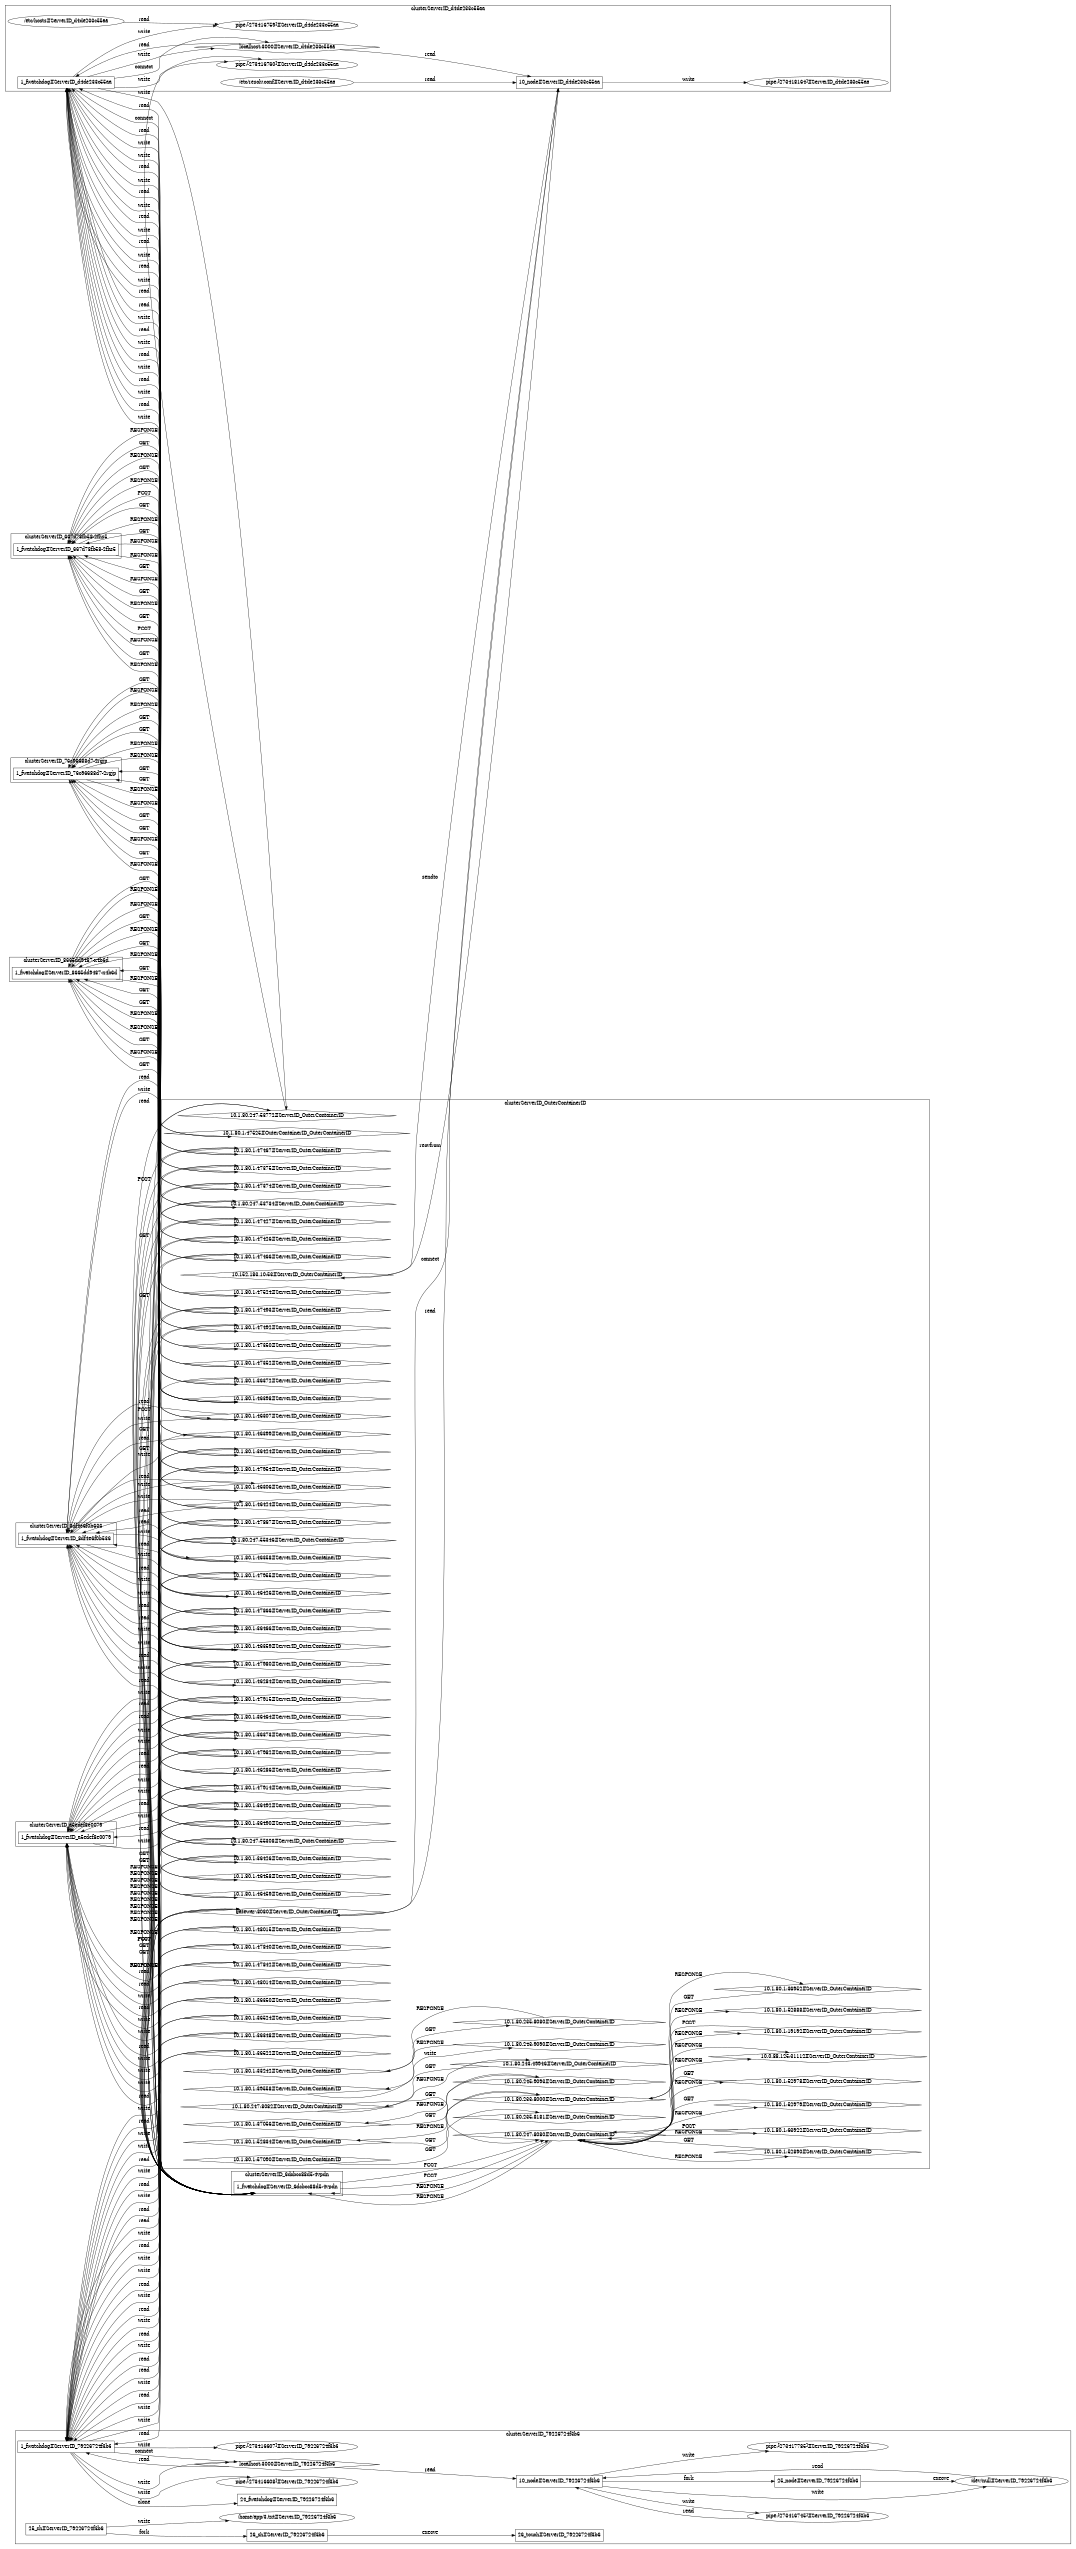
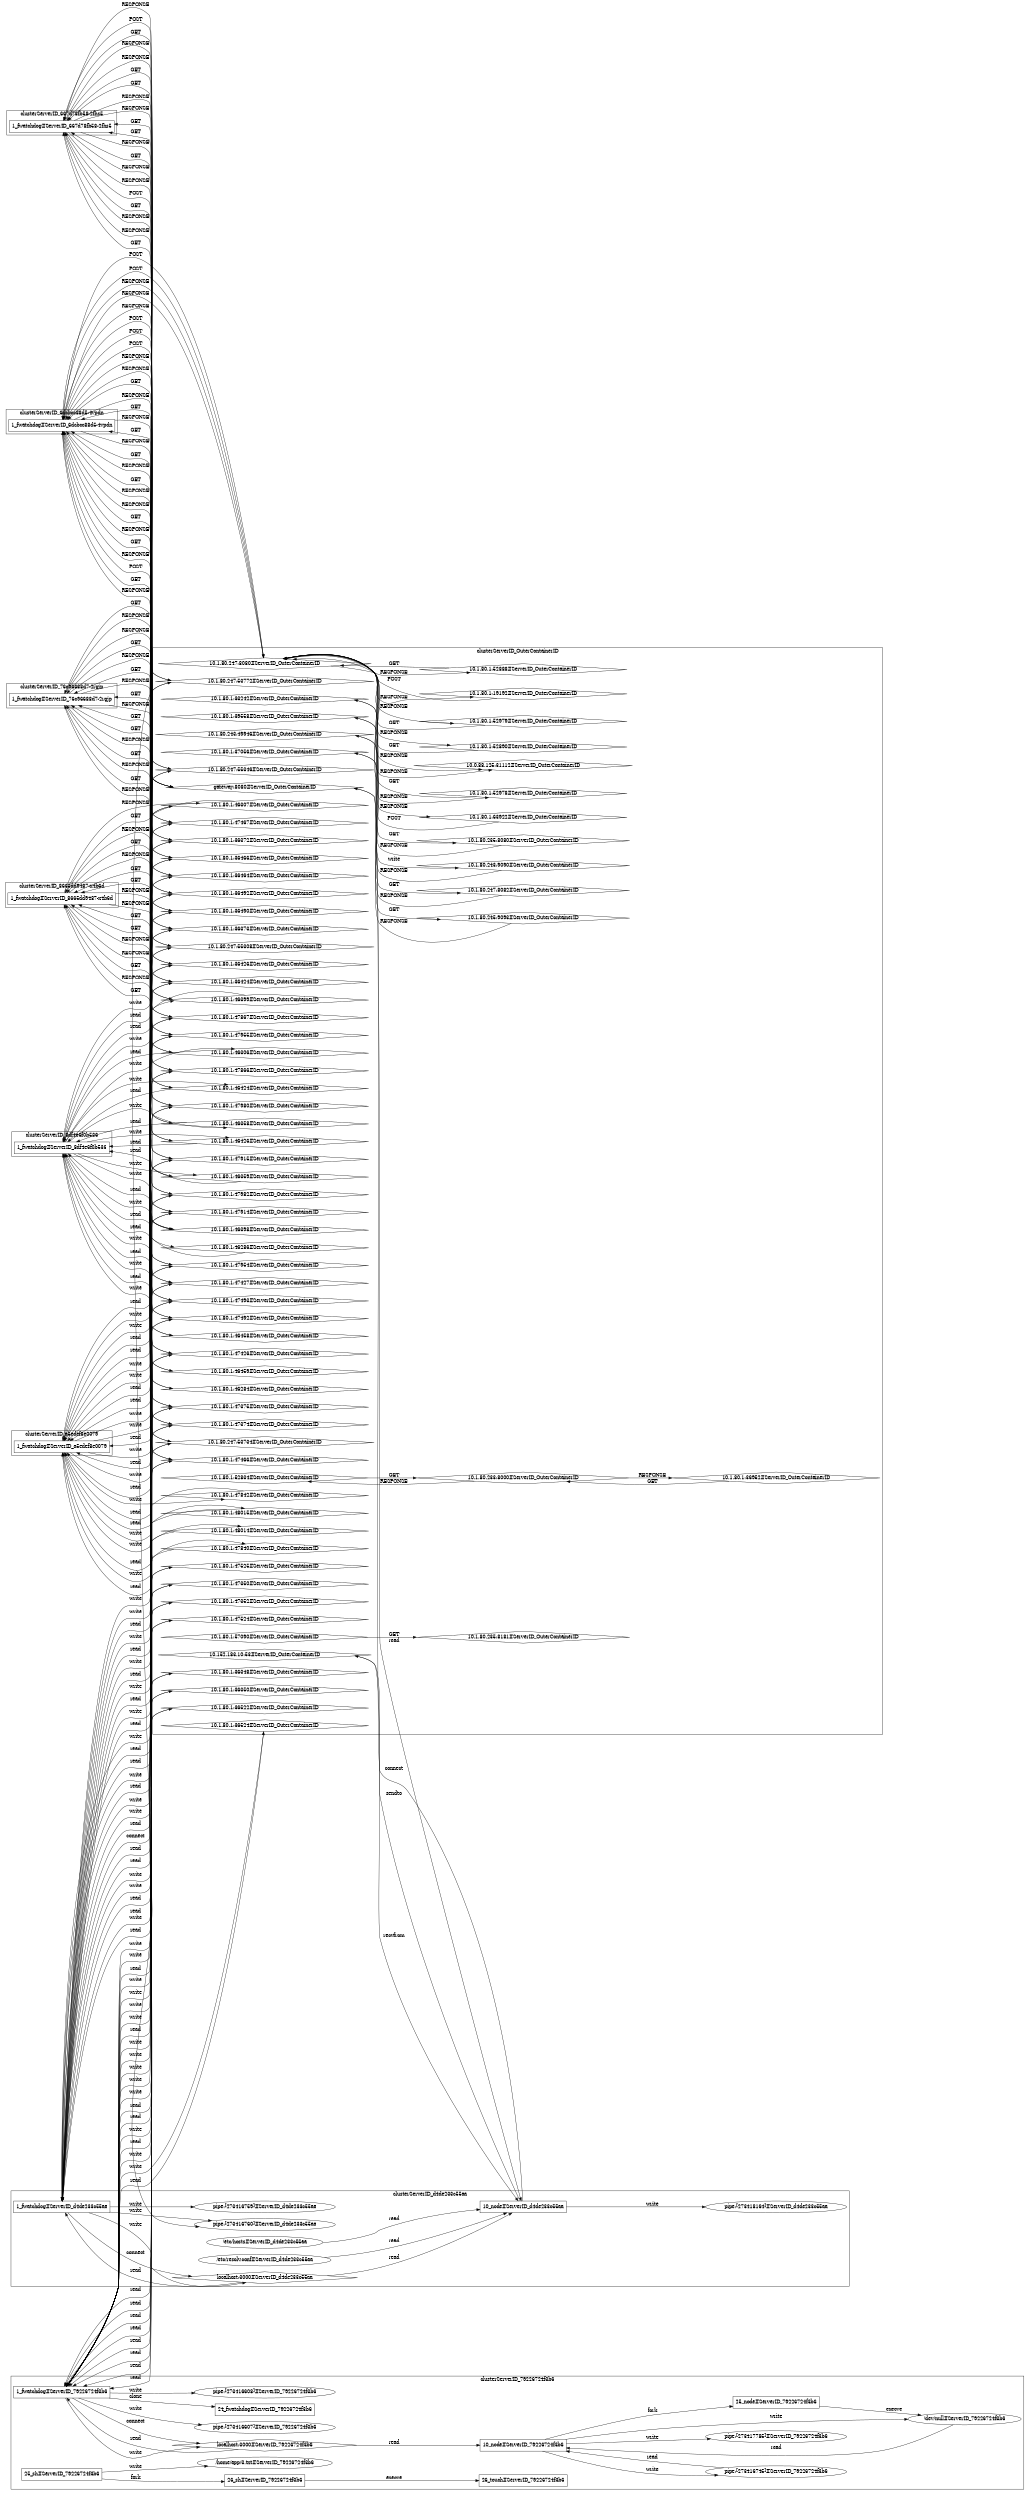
(169, 23) -> (399, 2224)
(287, 1133) -> (265, 1566)
(66, 1527) -> (62, 1136)
none -> (140, 1975)
(144, 2059) -> (136, 1513)
(444, 2101) -> (396, 667)
